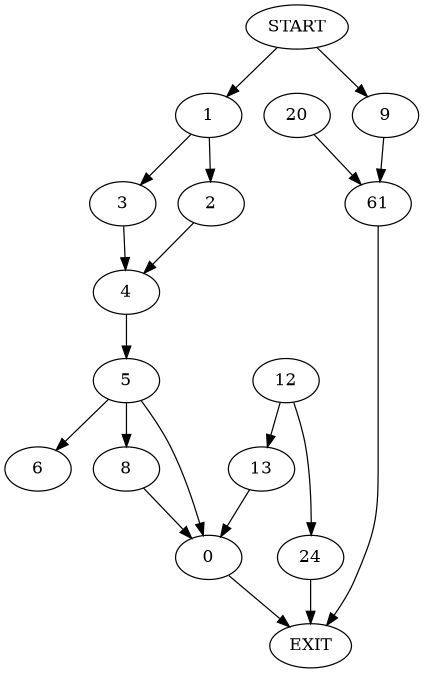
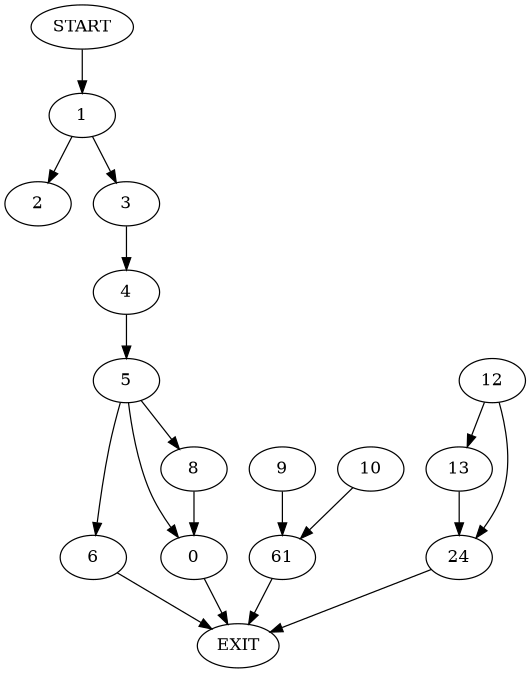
(338, 68) -> none
(297, 115) -> (371, 469)
(173, 244) -> none
(238, 508) -> (459, 507)
none -> (159, 598)
